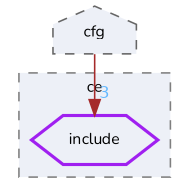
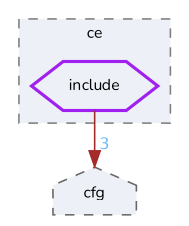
(95, 83) -> (95, 133)
